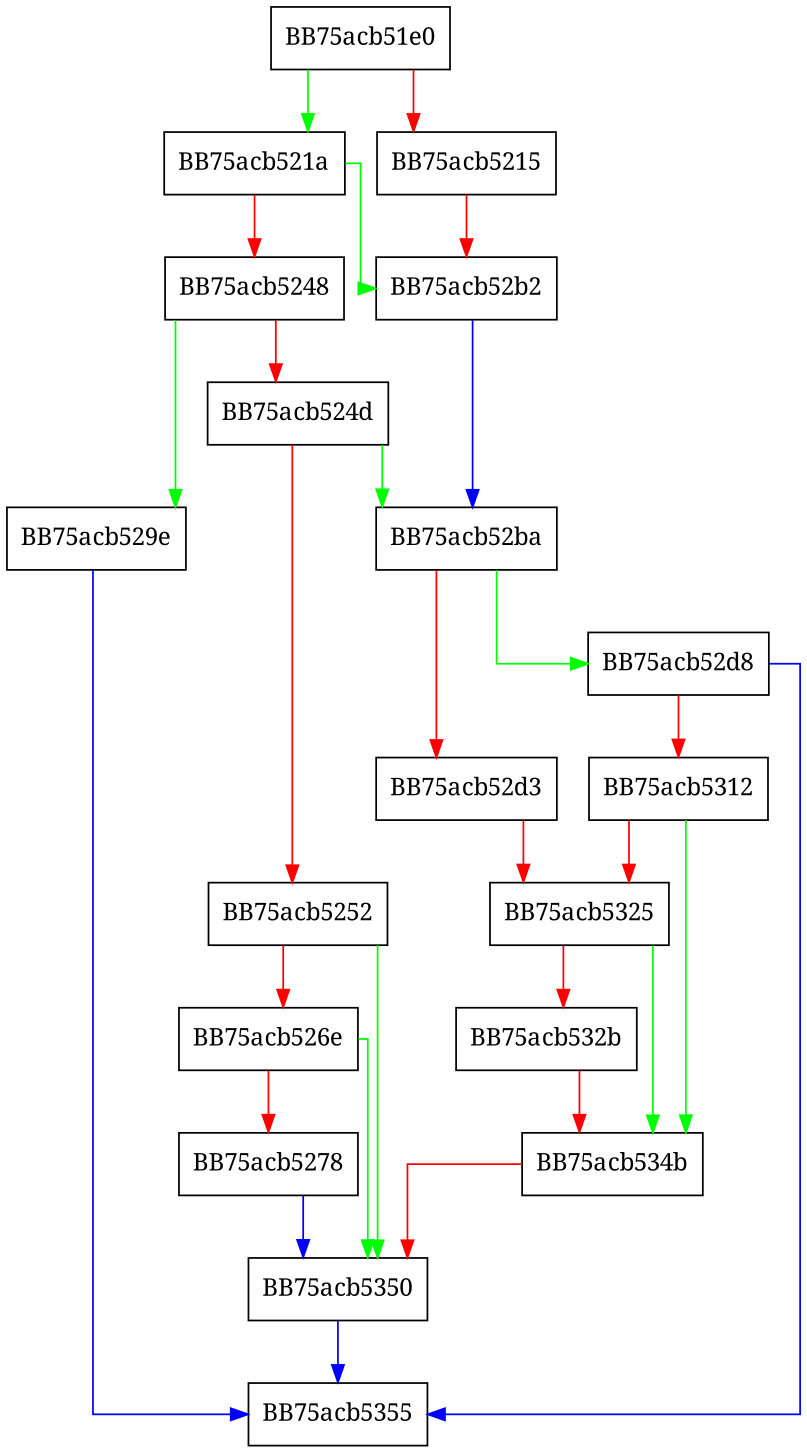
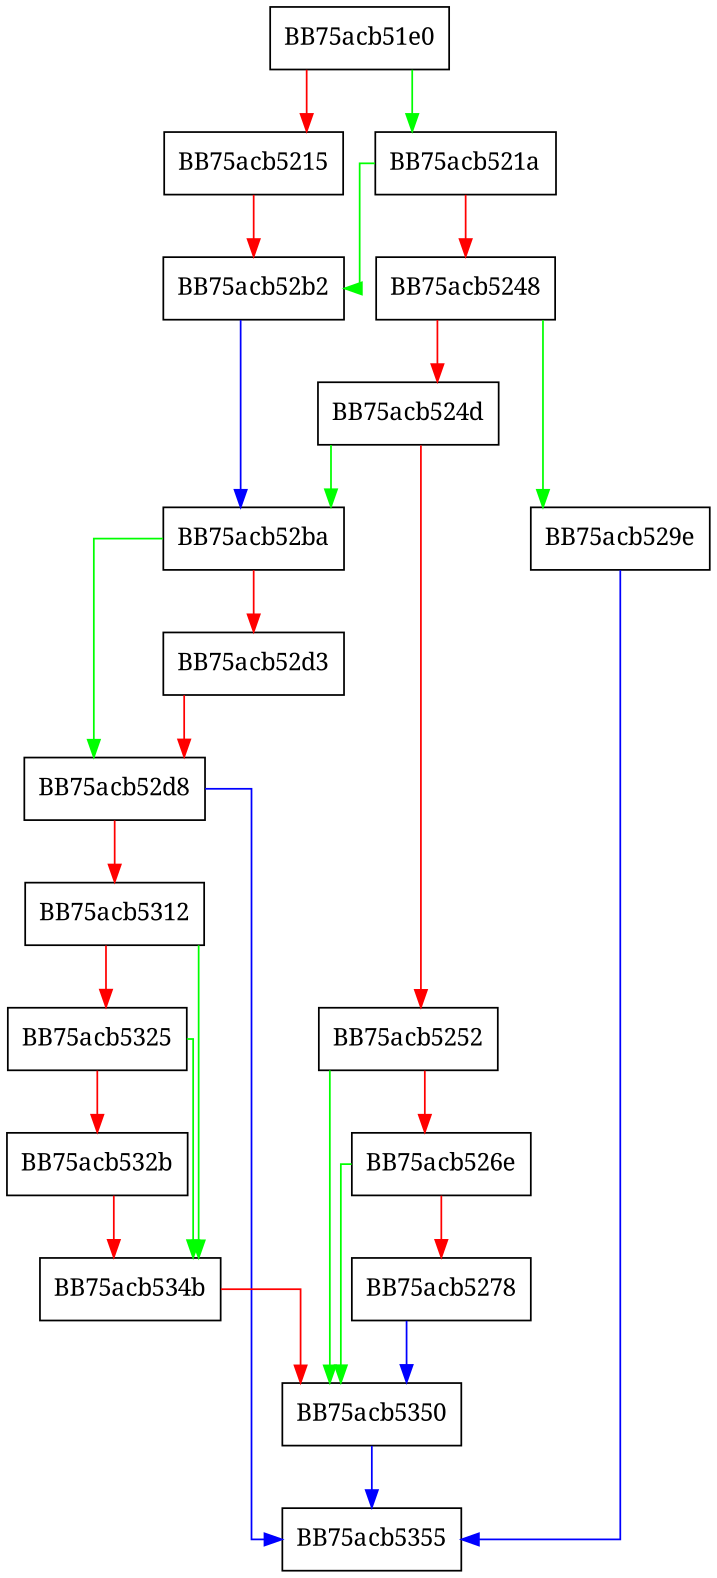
(523, 842) -> (184, 717)
